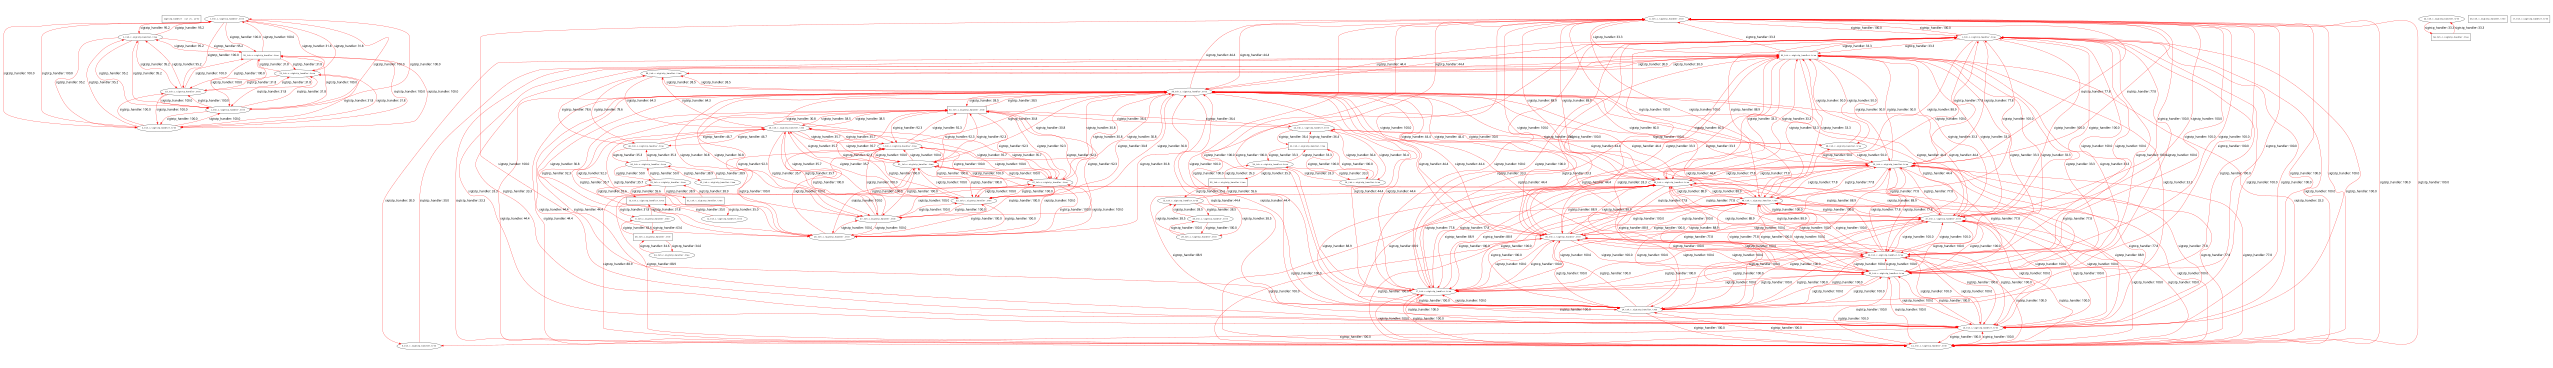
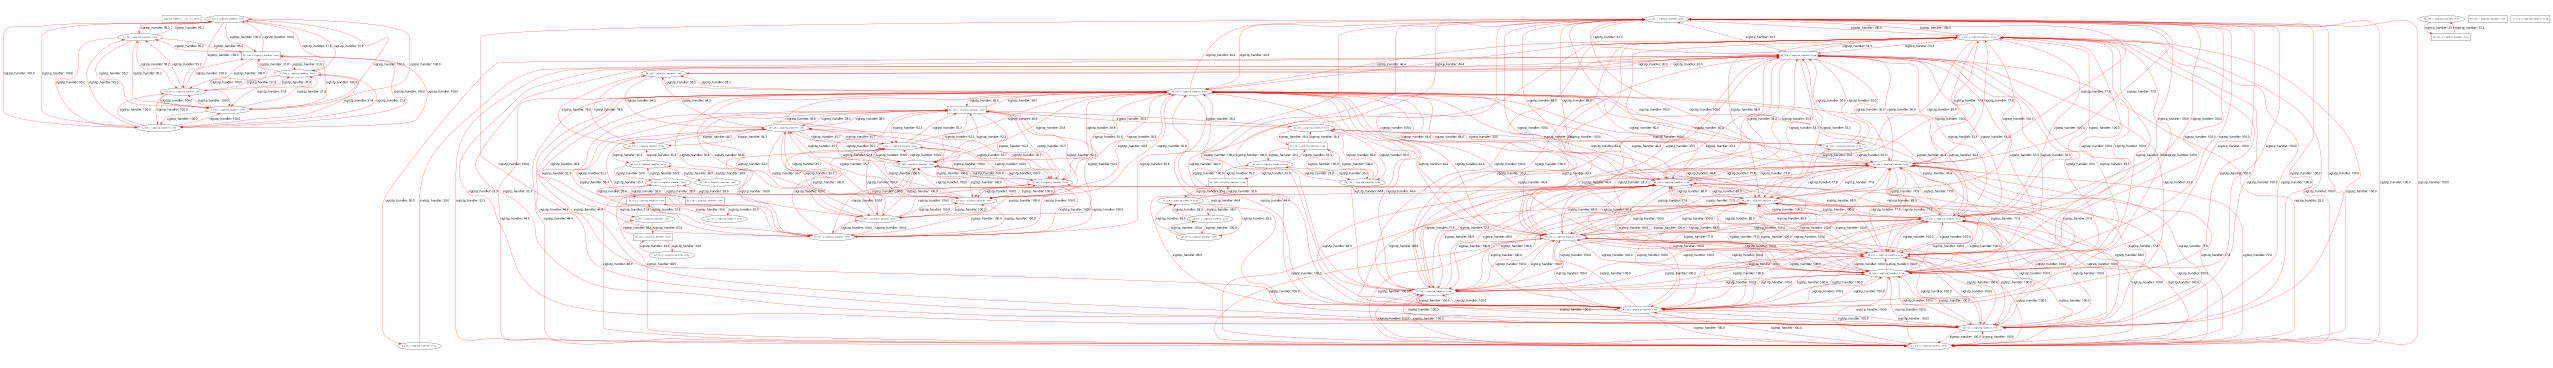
(1200, 337) -> (1813, 314)
